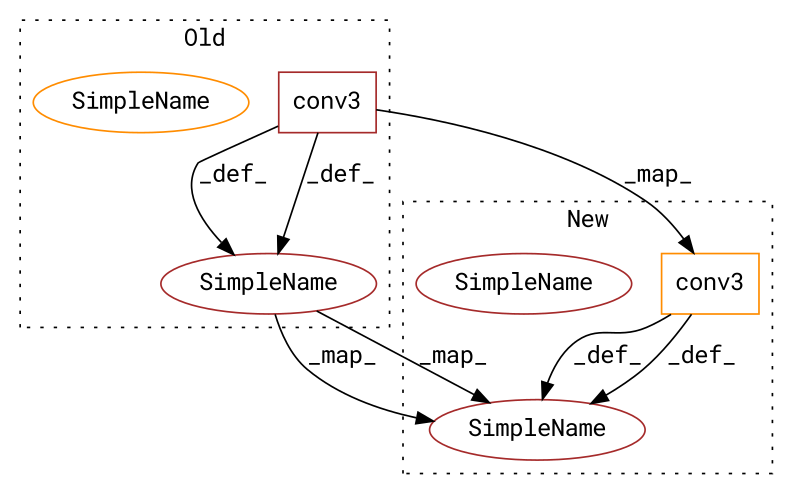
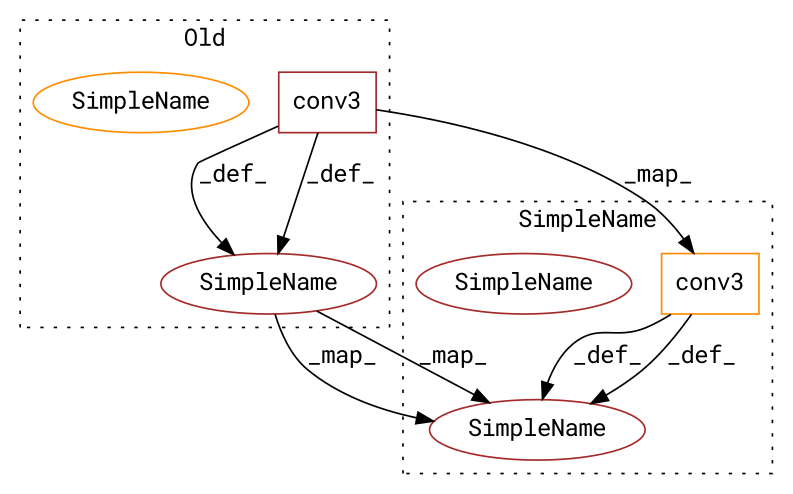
(588, 221) -> (588, 221)
